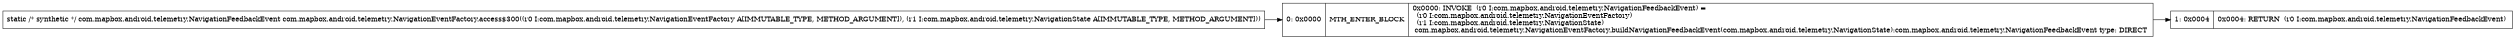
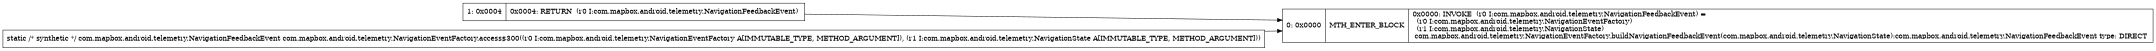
(2159, 20) -> (1041, 17)
